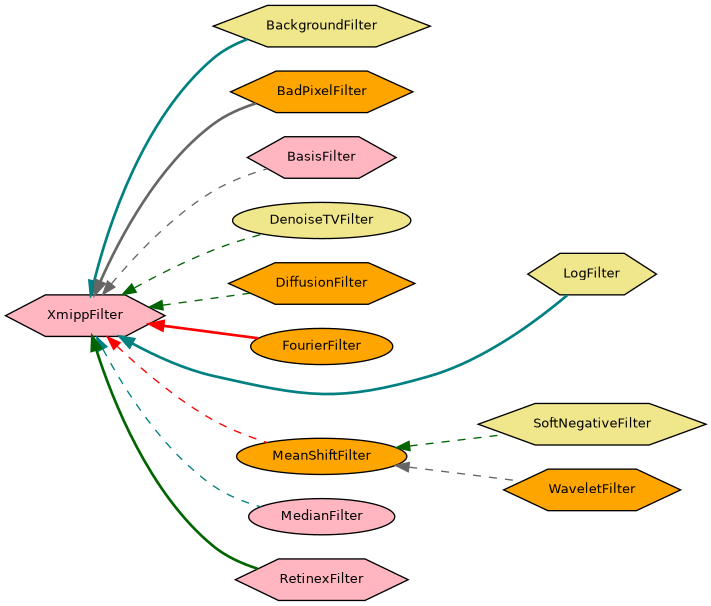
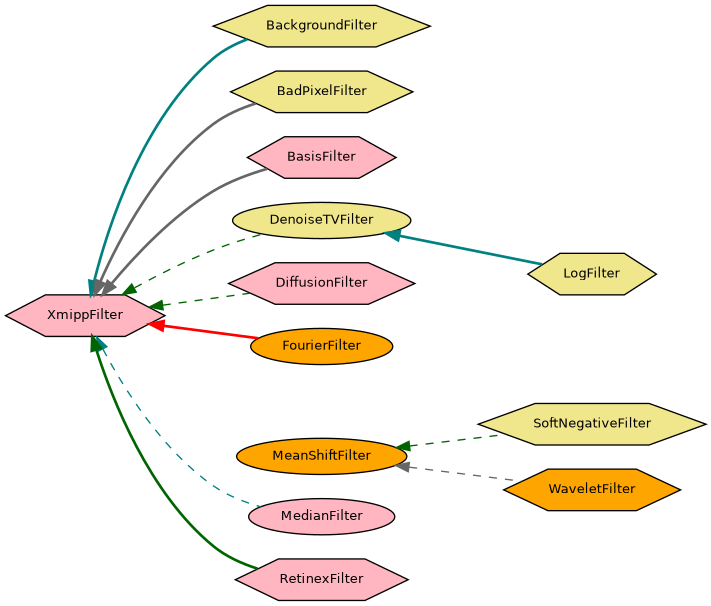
(322, 92) -> (322, 92)
(181, 214) -> (181, 214)
(322, 283) -> (322, 283)
(358, 392) -> (471, 250)
(186, 403) -> none
